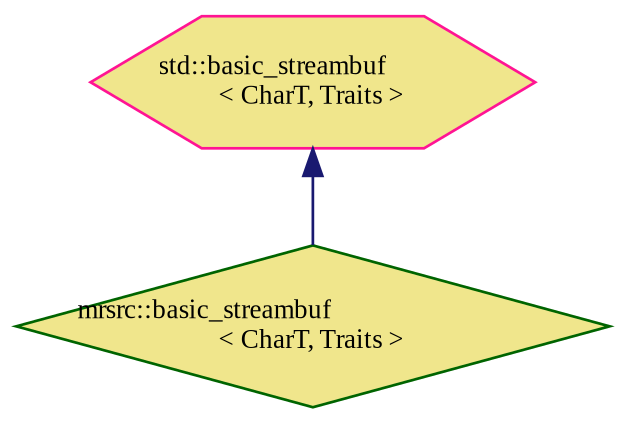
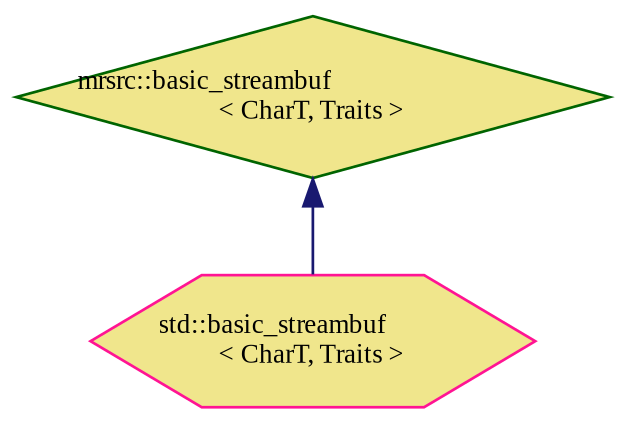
(313, 211) -> (313, 241)
